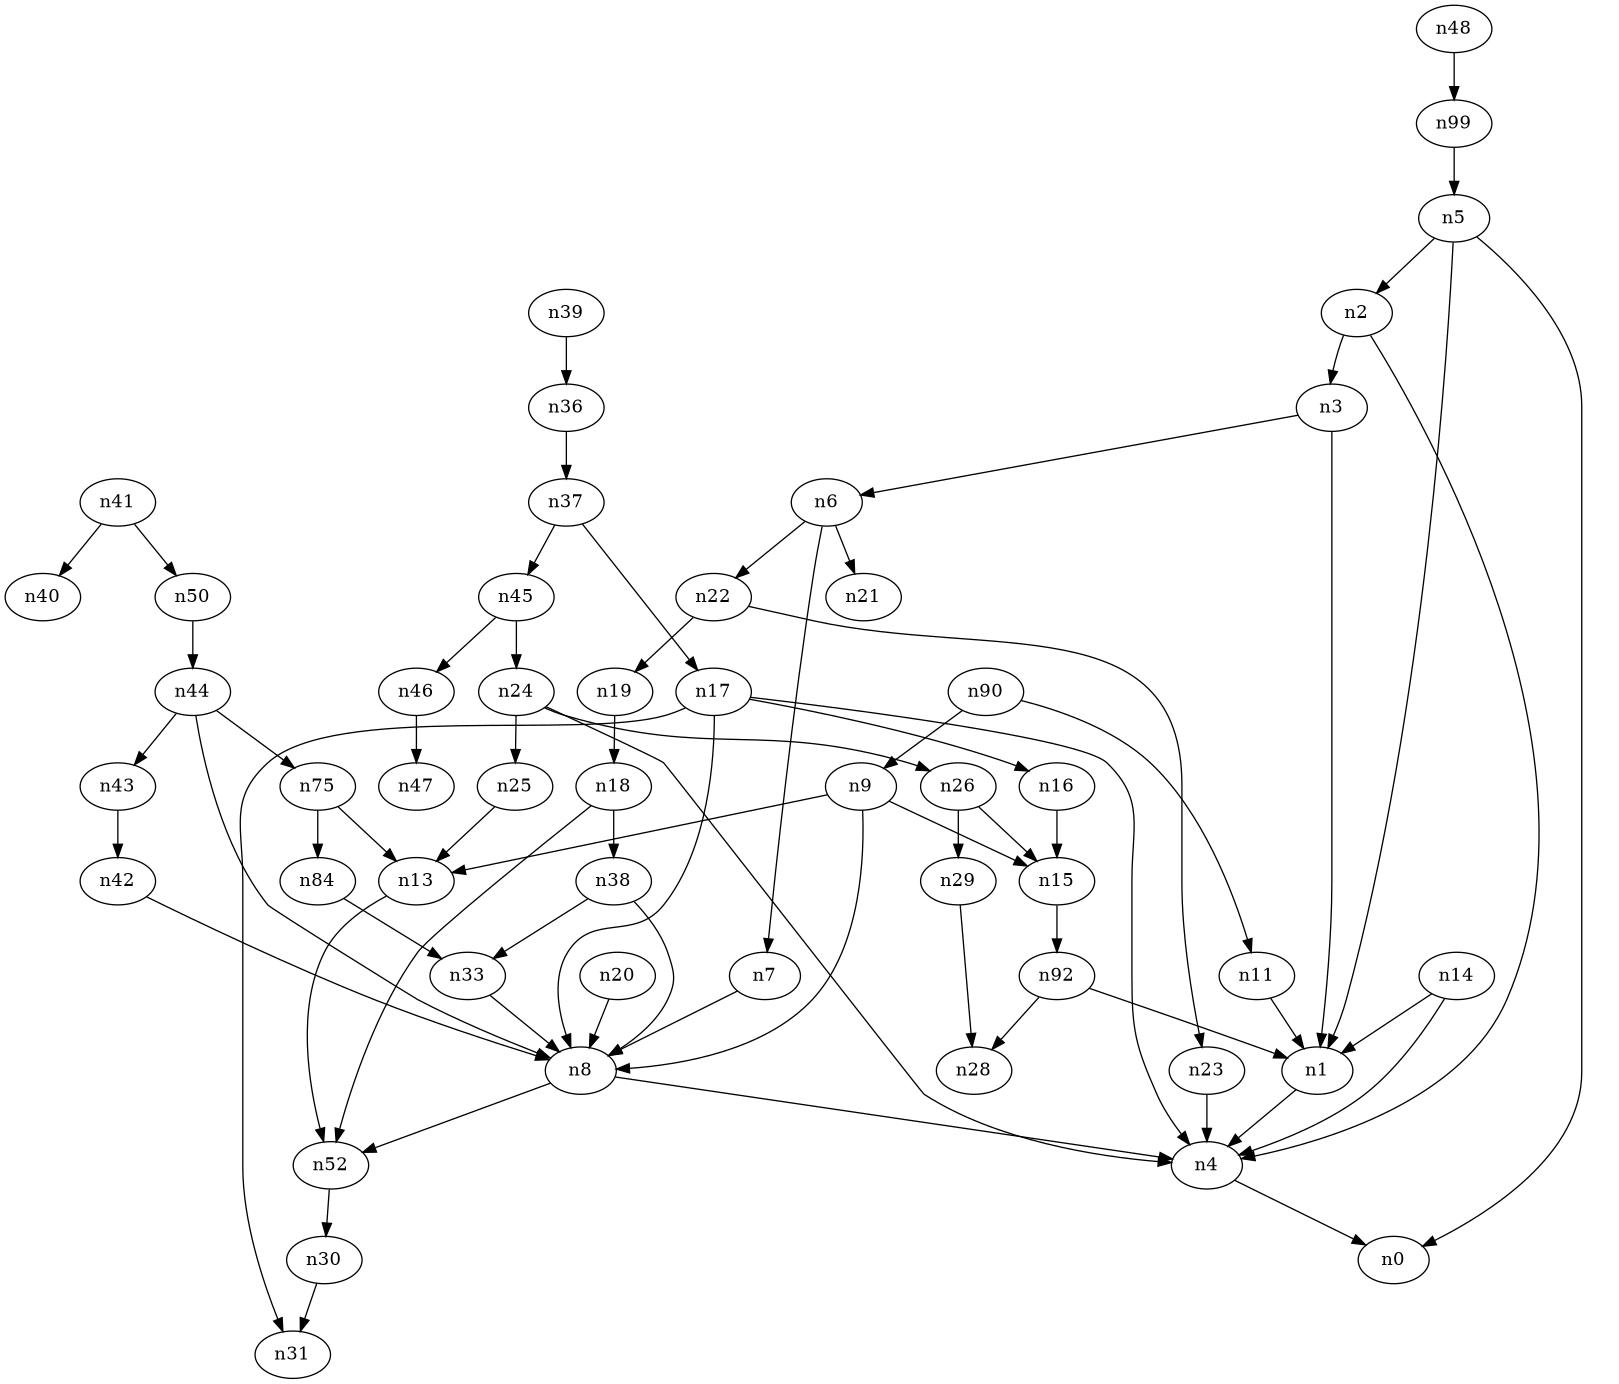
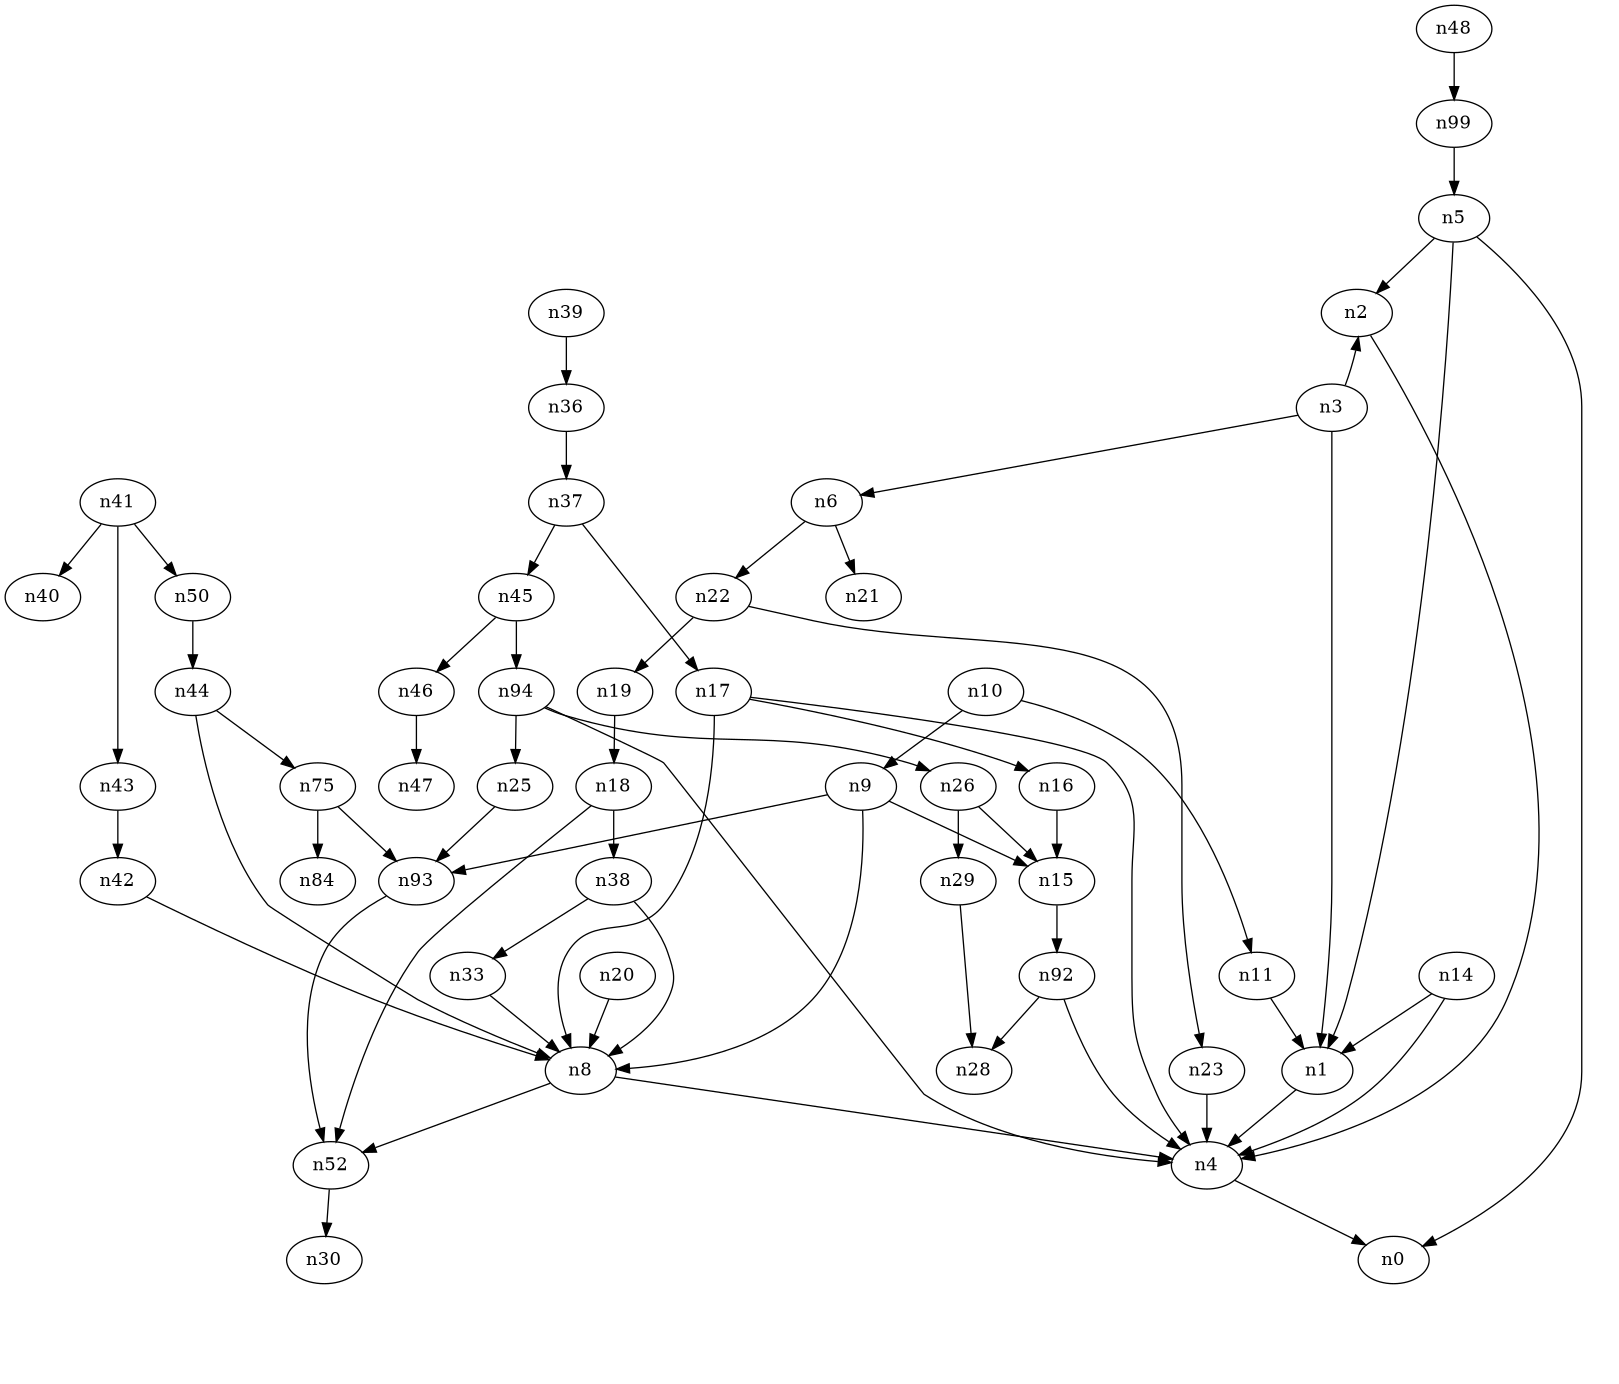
(1338, 353) -> (1351, 368)
(516, 692) -> (516, 692)
(986, 692) -> (986, 692)
(159, 734) -> (118, 638)
(416, 881) -> (416, 881)
(387, 925) -> none
(765, 976) -> none
(1182, 1020) -> (1103, 1080)
(293, 1355) -> none
